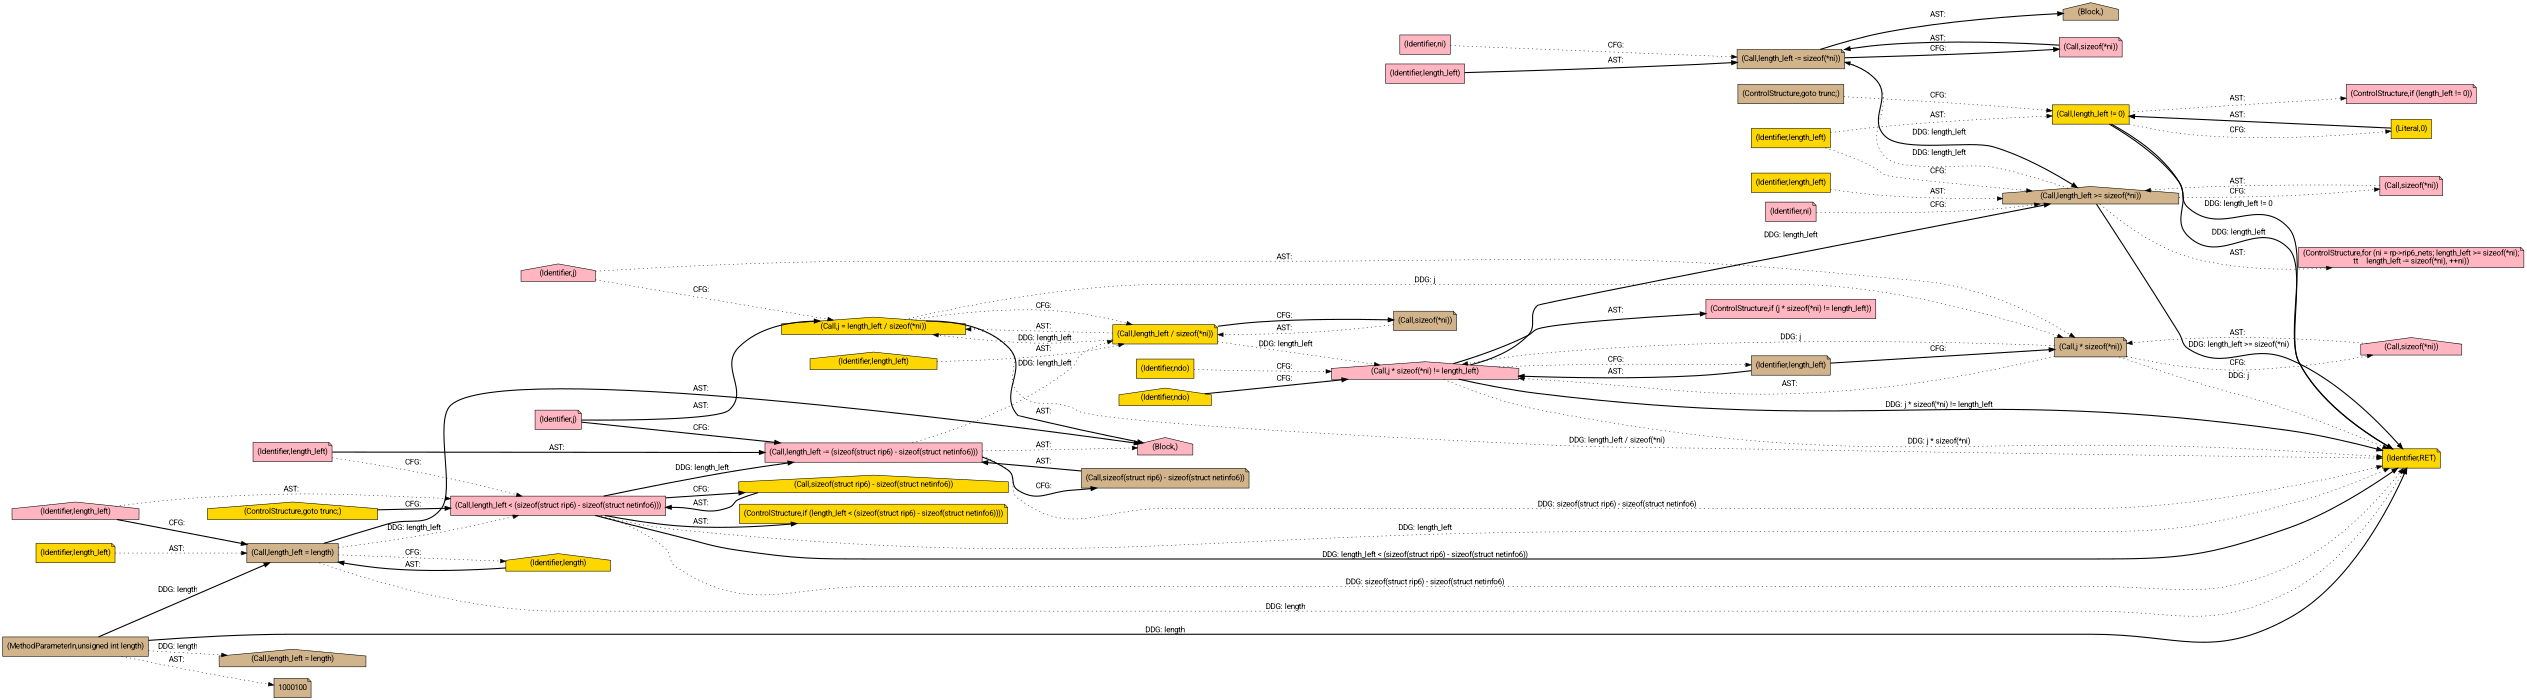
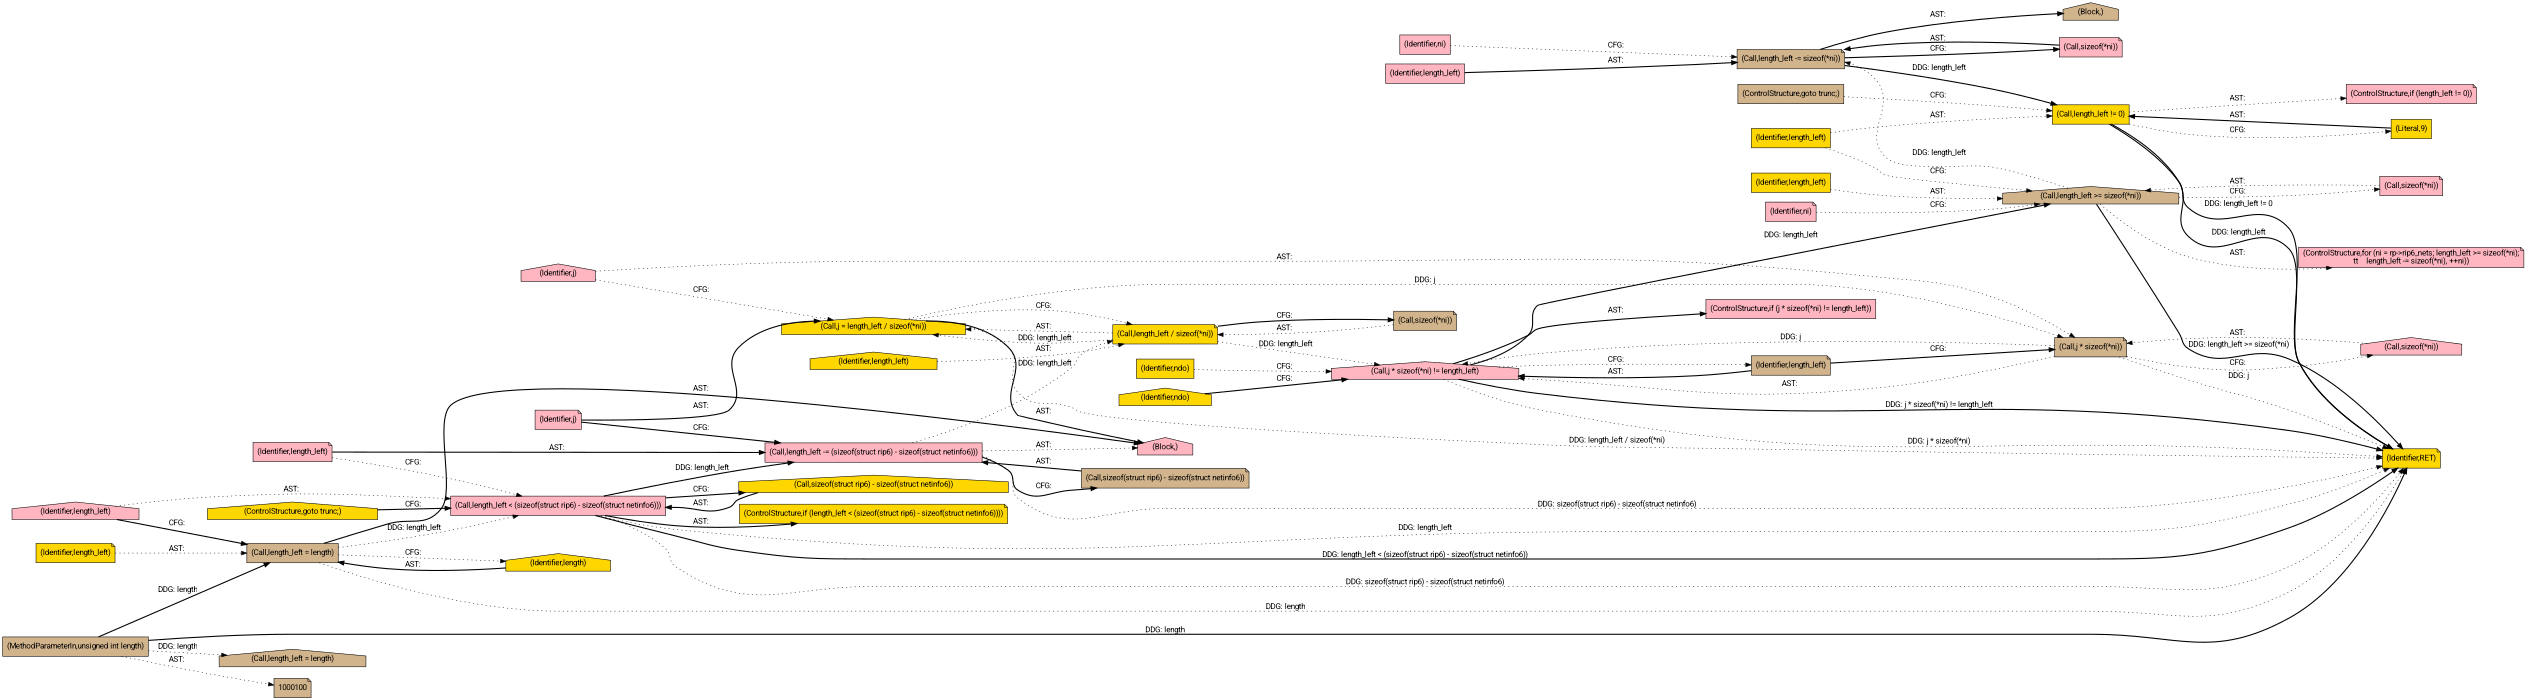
(2411, 129) -> (2411, 129)
(1934, 145) -> (1949, 81)
